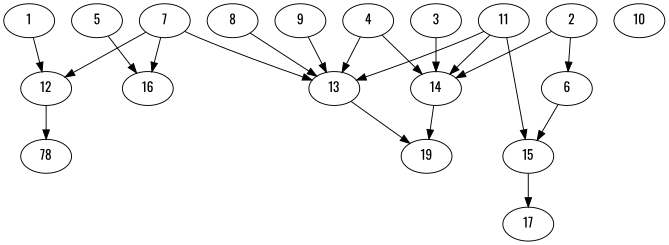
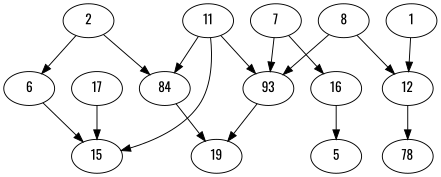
(300, 21) -> none
(368, 21) -> none
(436, 21) -> none
(639, 21) -> none
(110, 52) -> (372, 51)
(121, 53) -> (336, 118)
(334, 89) -> (268, 89)
(436, 89) -> (165, 89)
(528, 186) -> (97, 118)
